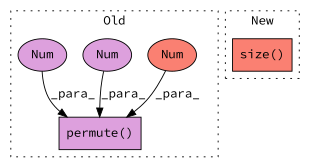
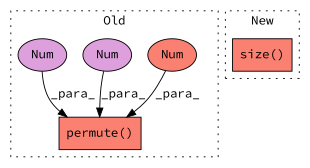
(100, 133) -> (100, 133)
